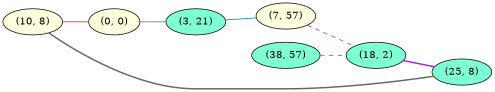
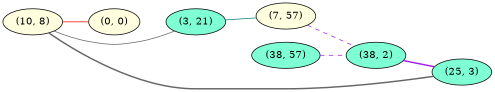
(153, 22) -> (114, 44)
(376, 55) -> (376, 55)
(462, 72) -> (462, 72)
